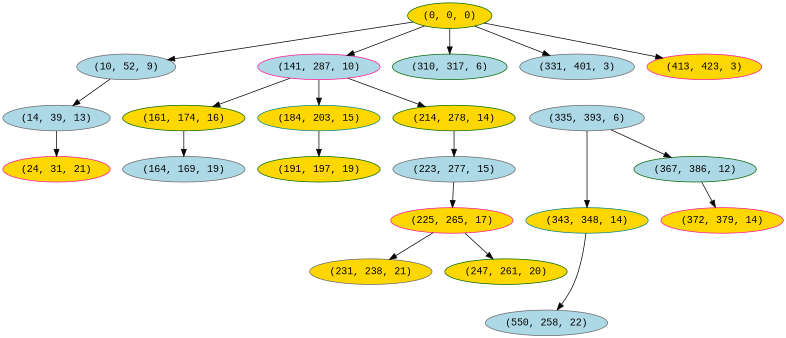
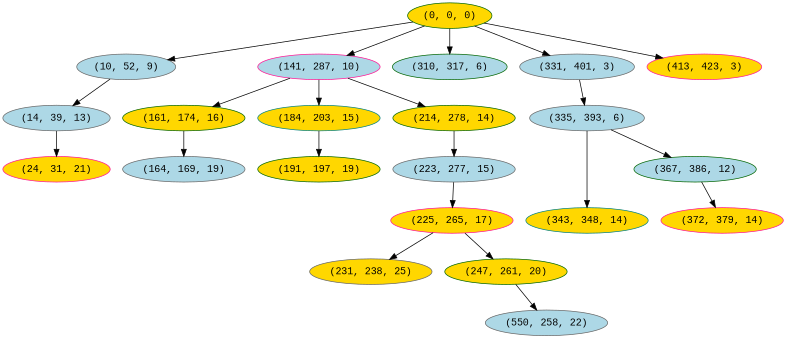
none -> (581, 89)
(579, 271) -> (524, 294)
(371, 272) -> (371, 272)
